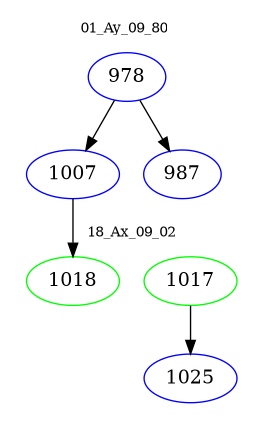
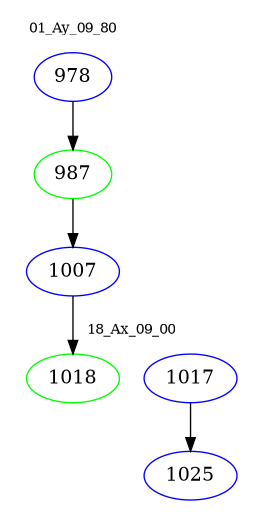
(104, 119) -> (73, 216)
(182, 174) -> (73, 174)
(132, 233) -> (132, 330)
(191, 281) -> (191, 378)
